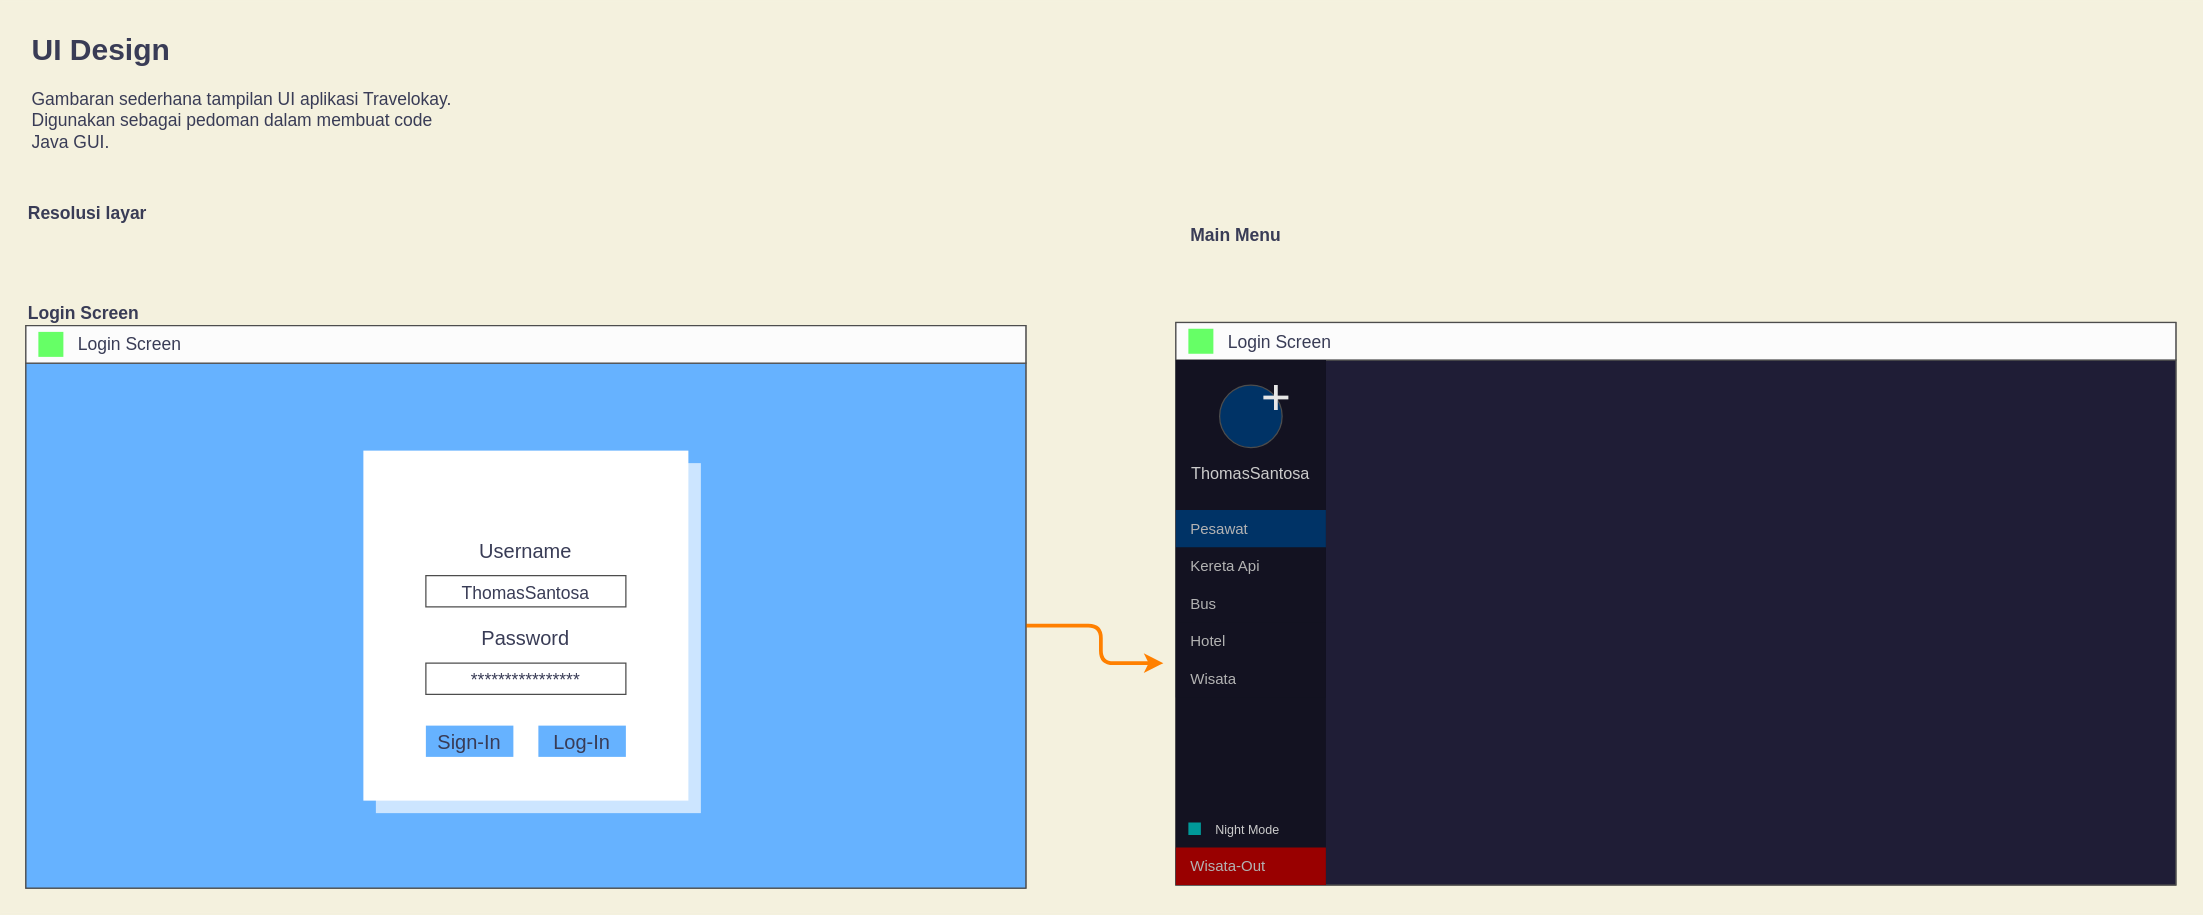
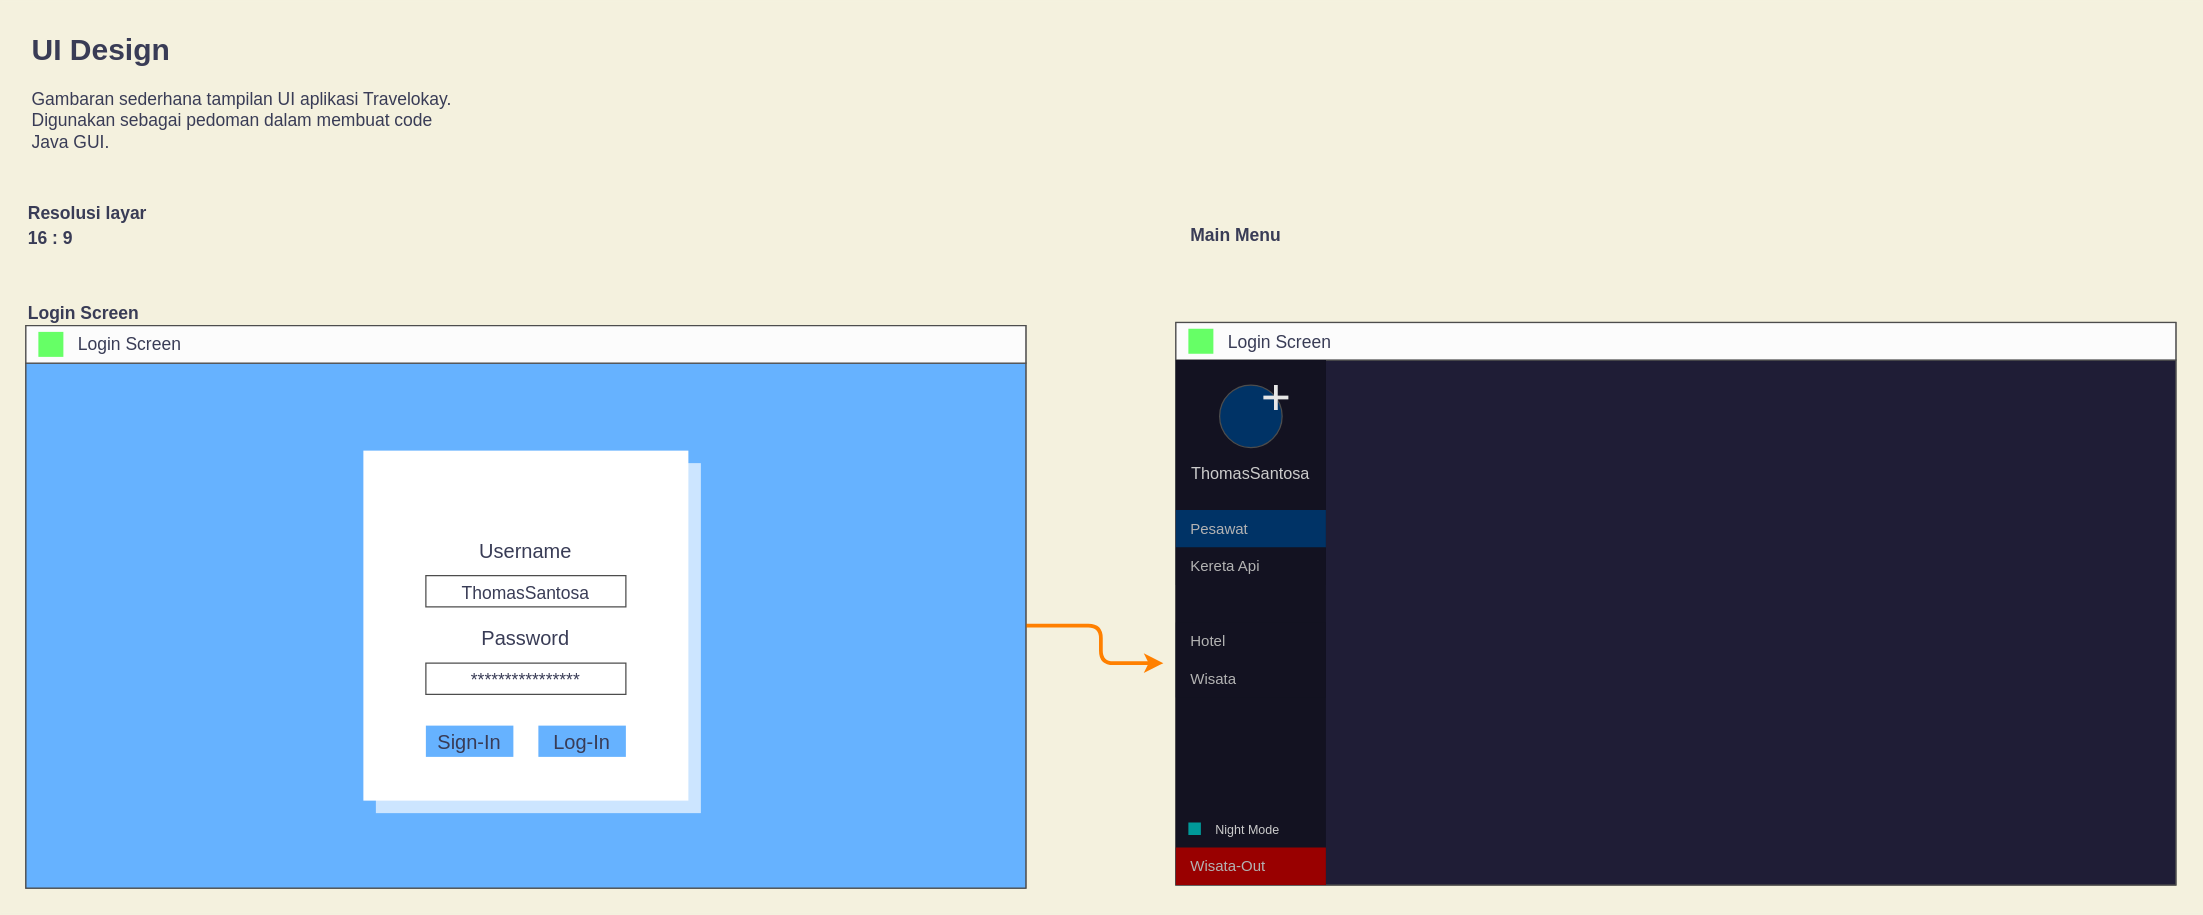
none -> (88, 238)
(1251, 604) -> none
